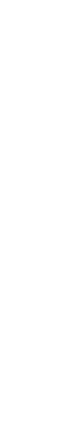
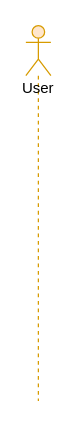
none -> (38, 213)
